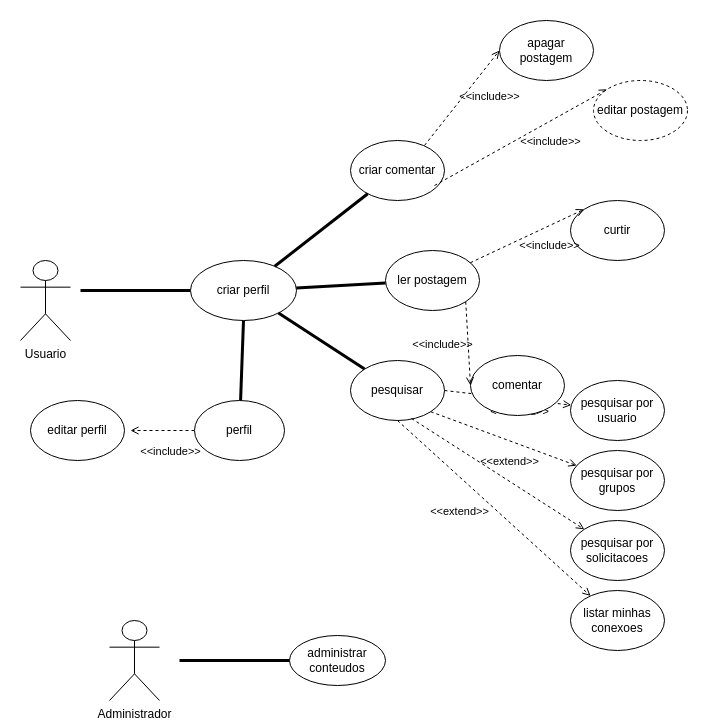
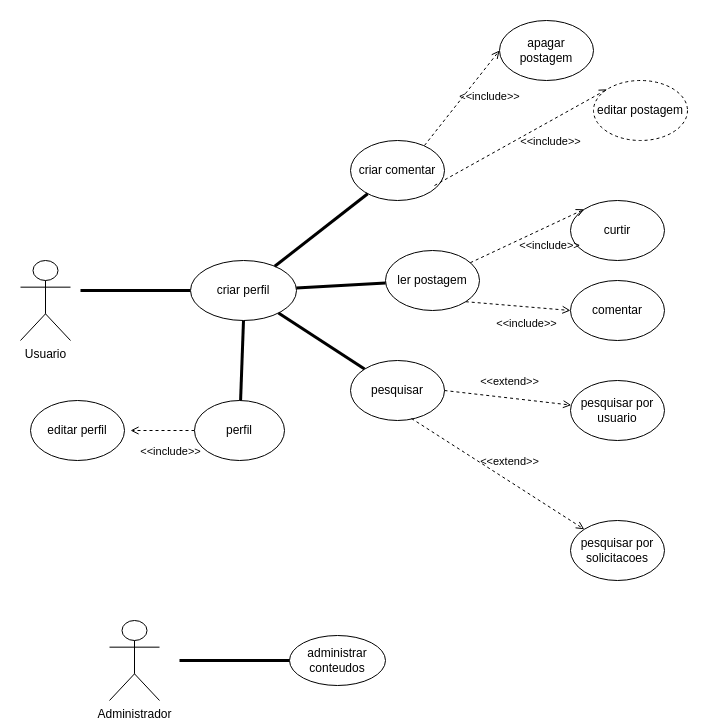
(517, 386) -> (617, 311)
(502, 438) -> none
(617, 481) -> none
(493, 507) -> none
(617, 621) -> none
